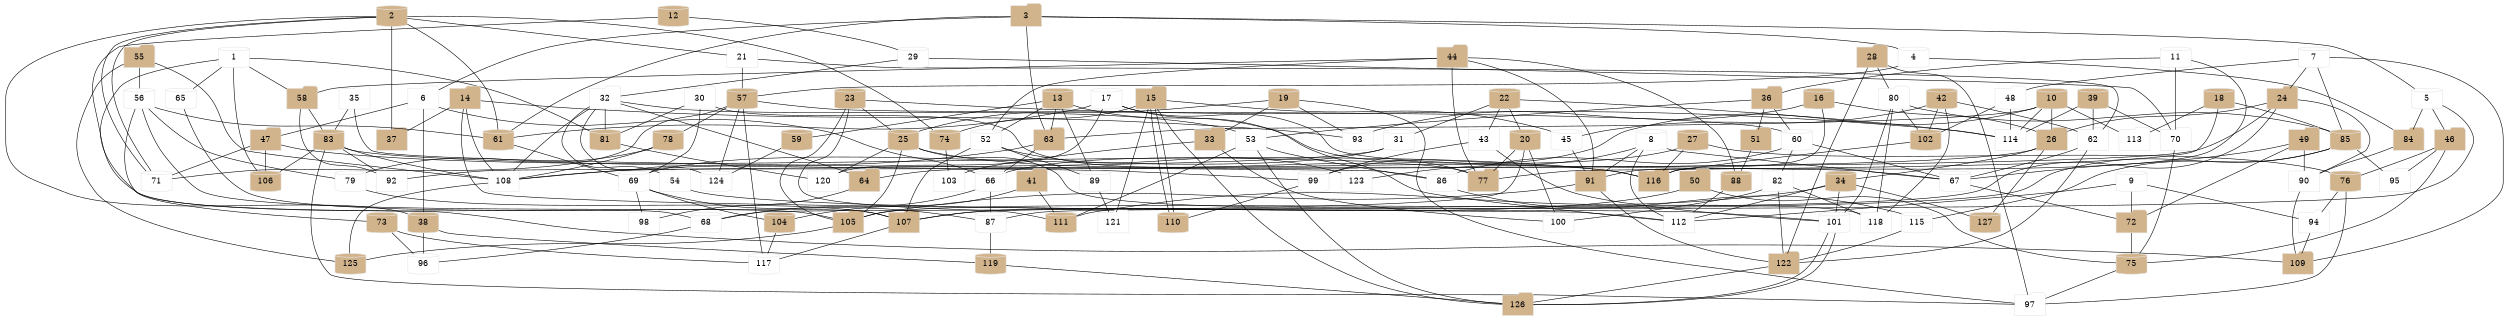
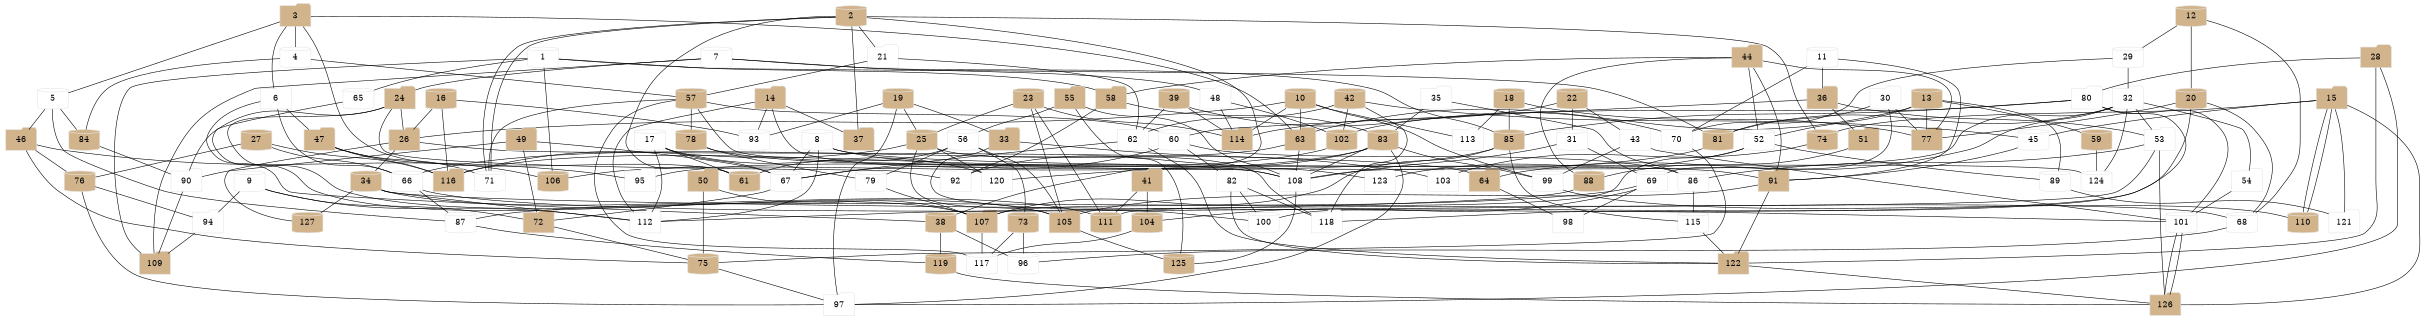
(1515, 119) -> (2191, 57)
(2011, 140) -> (1237, 140)
(2409, 140) -> (84, 140)
(553, 157) -> none
